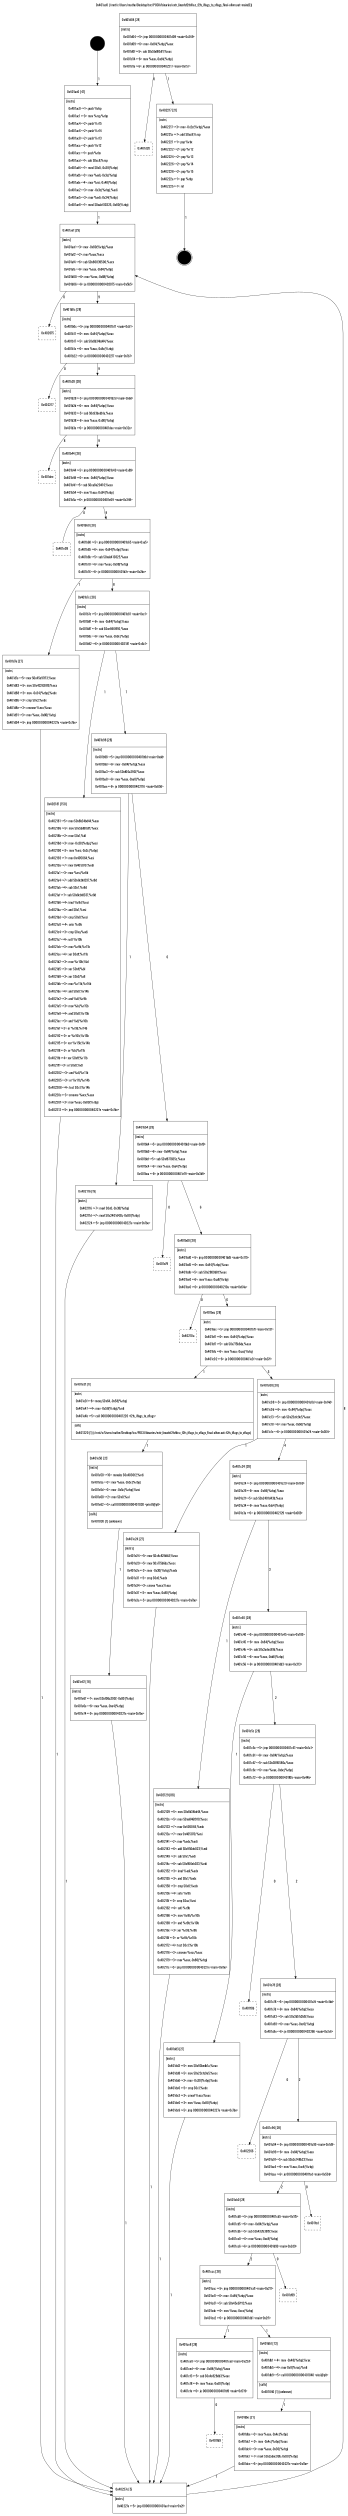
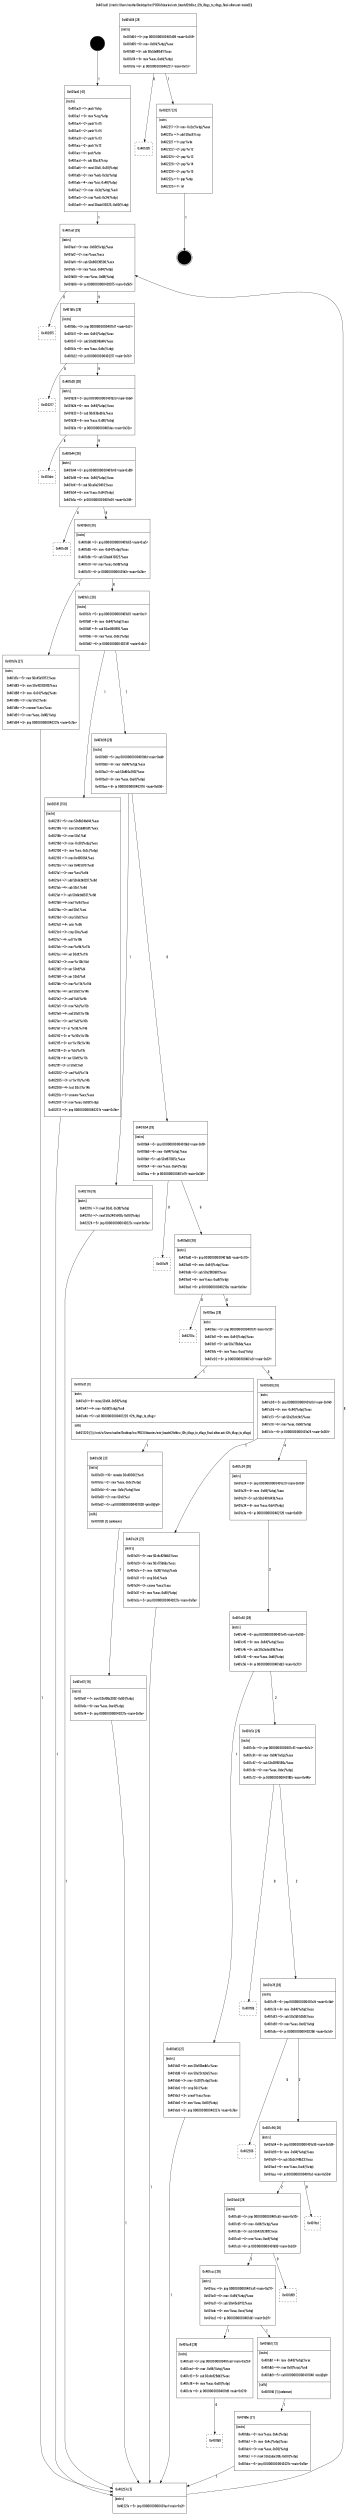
(70, 523) -> (71, 523)
(191, 1882) -> none
